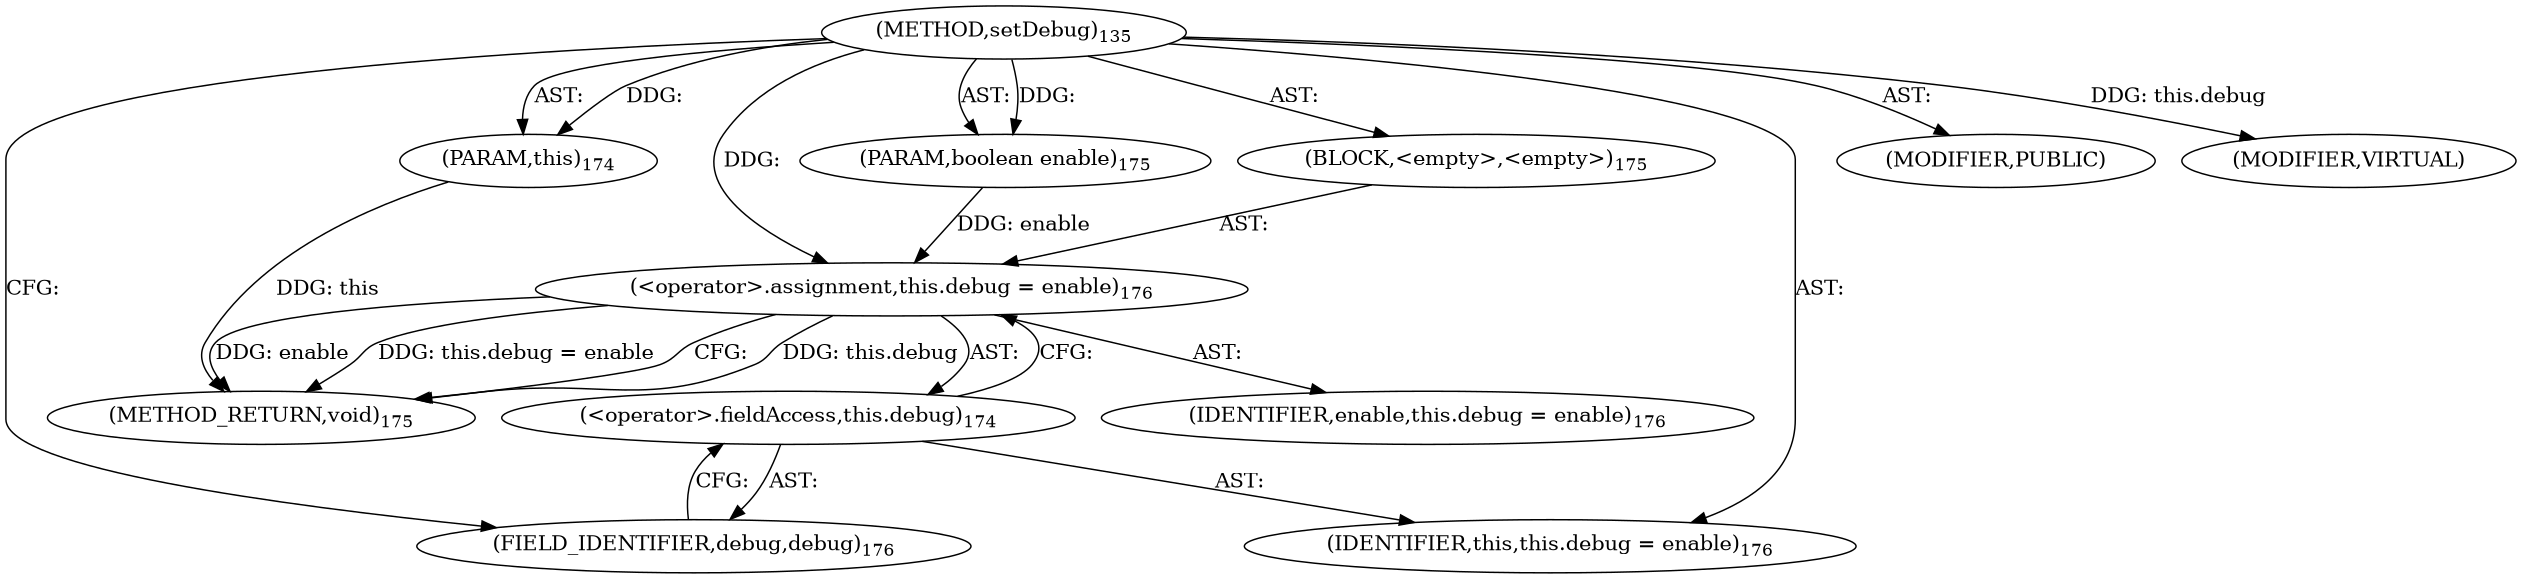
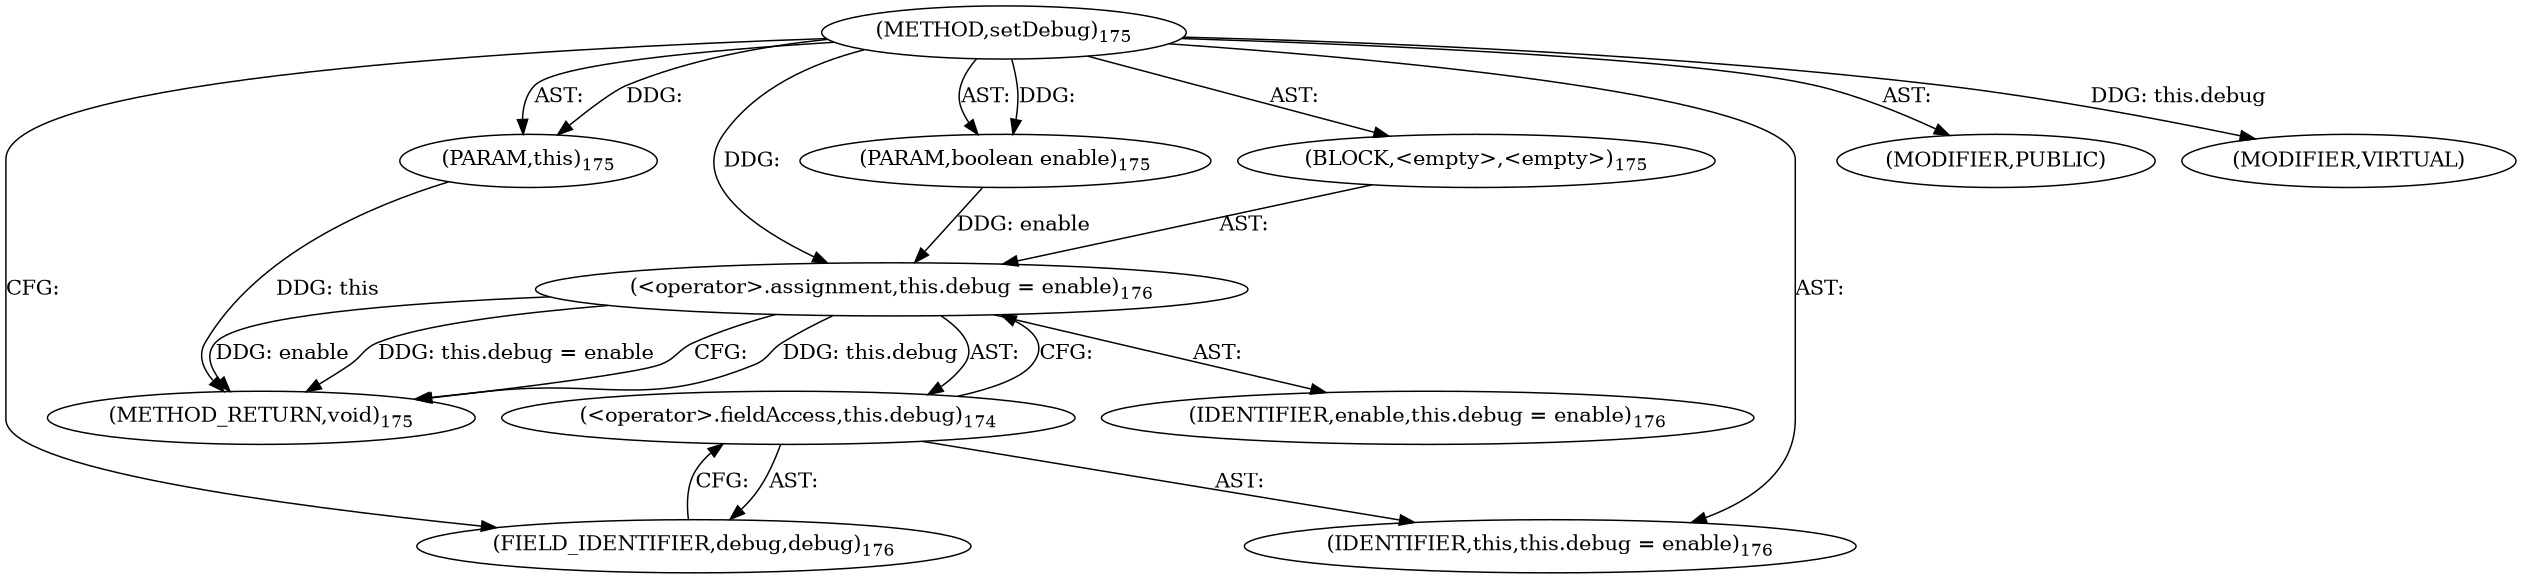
(1115, 30) -> (1115, 30)
(599, 159) -> (599, 159)
